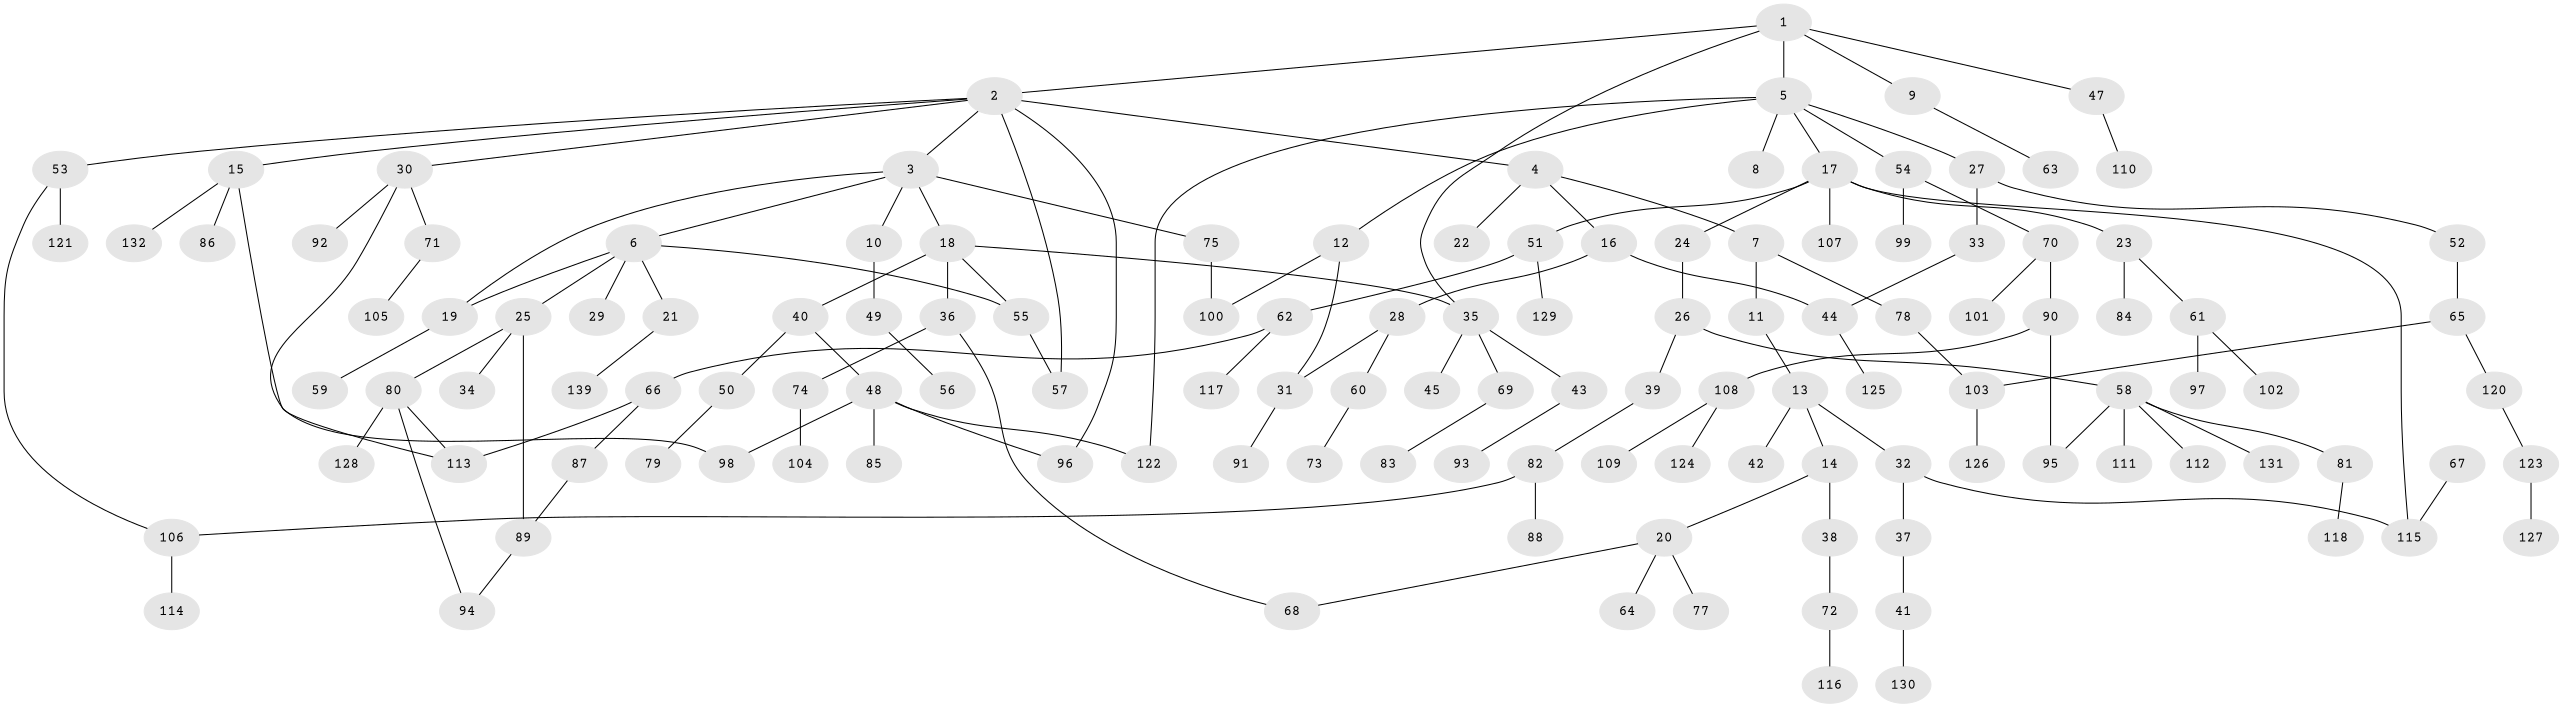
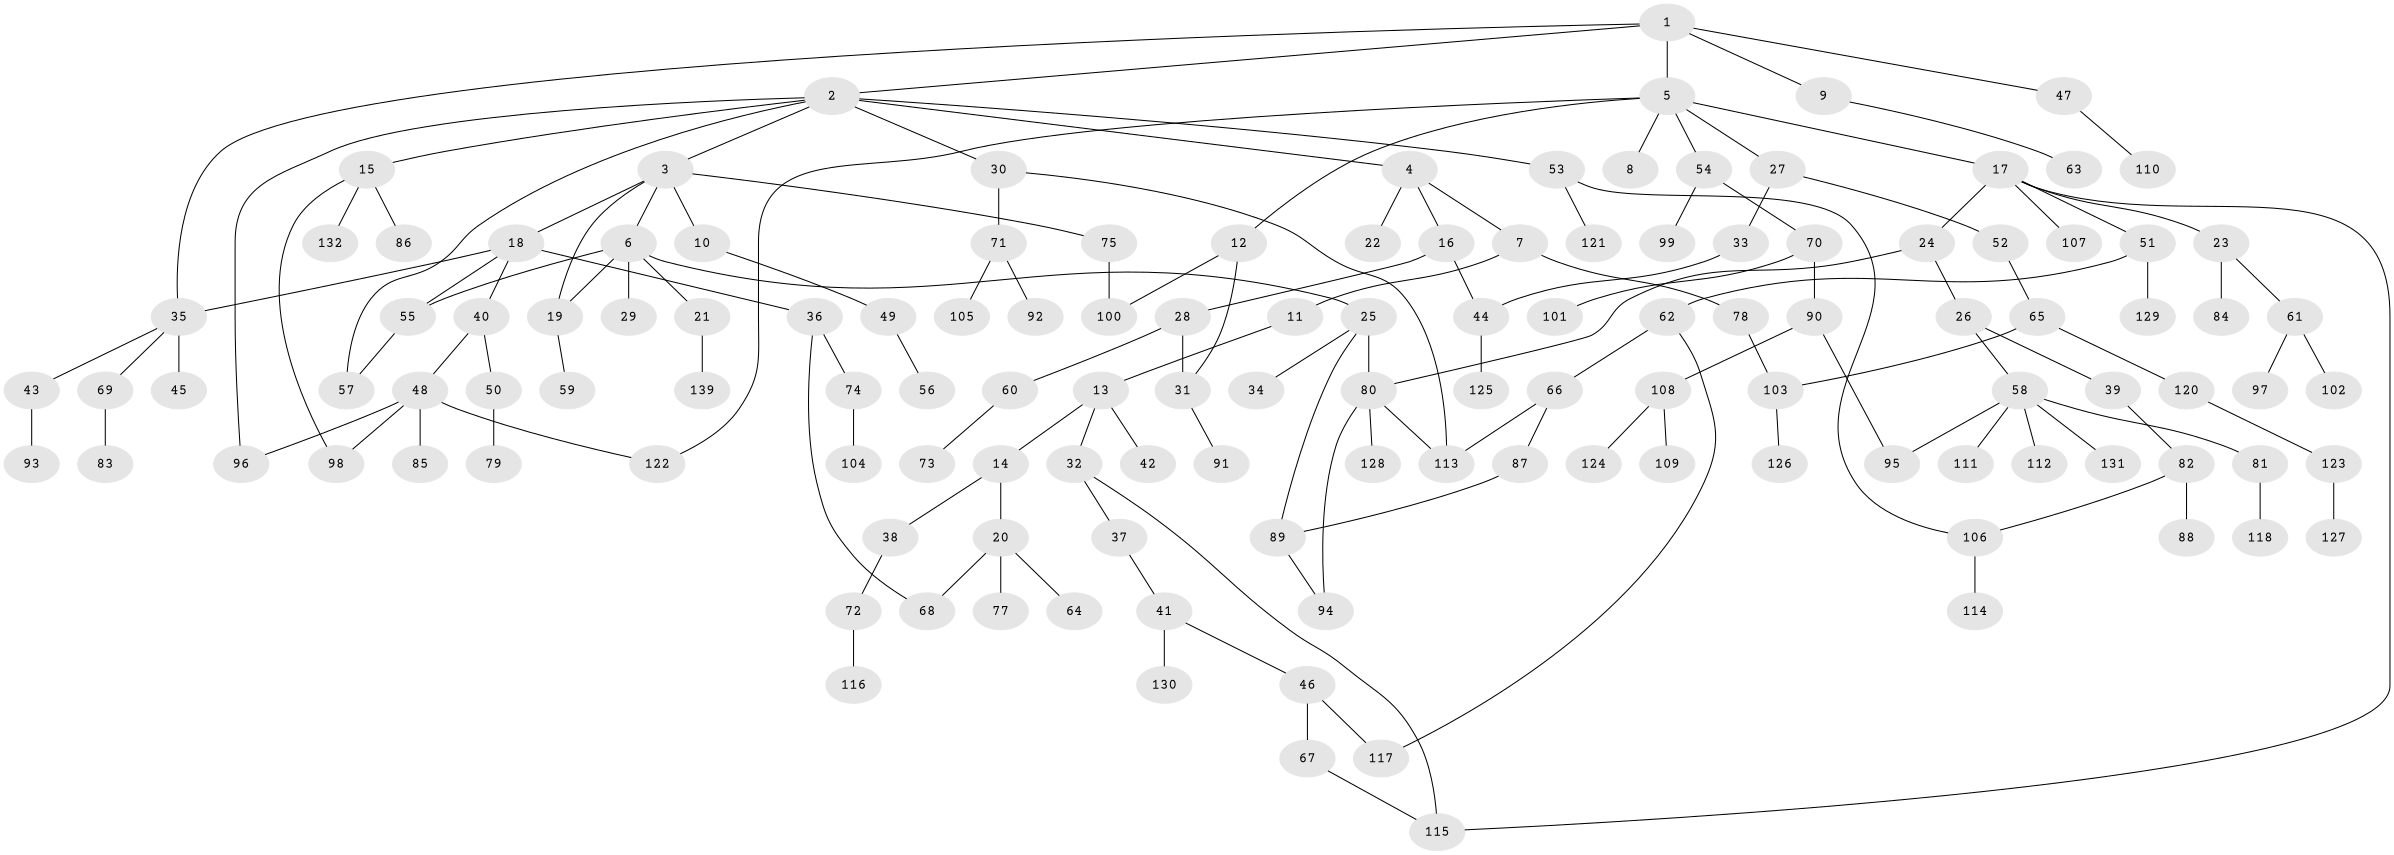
(362, 207) -> (1020, 285)
none -> (1640, 294)
none -> (1307, 685)
